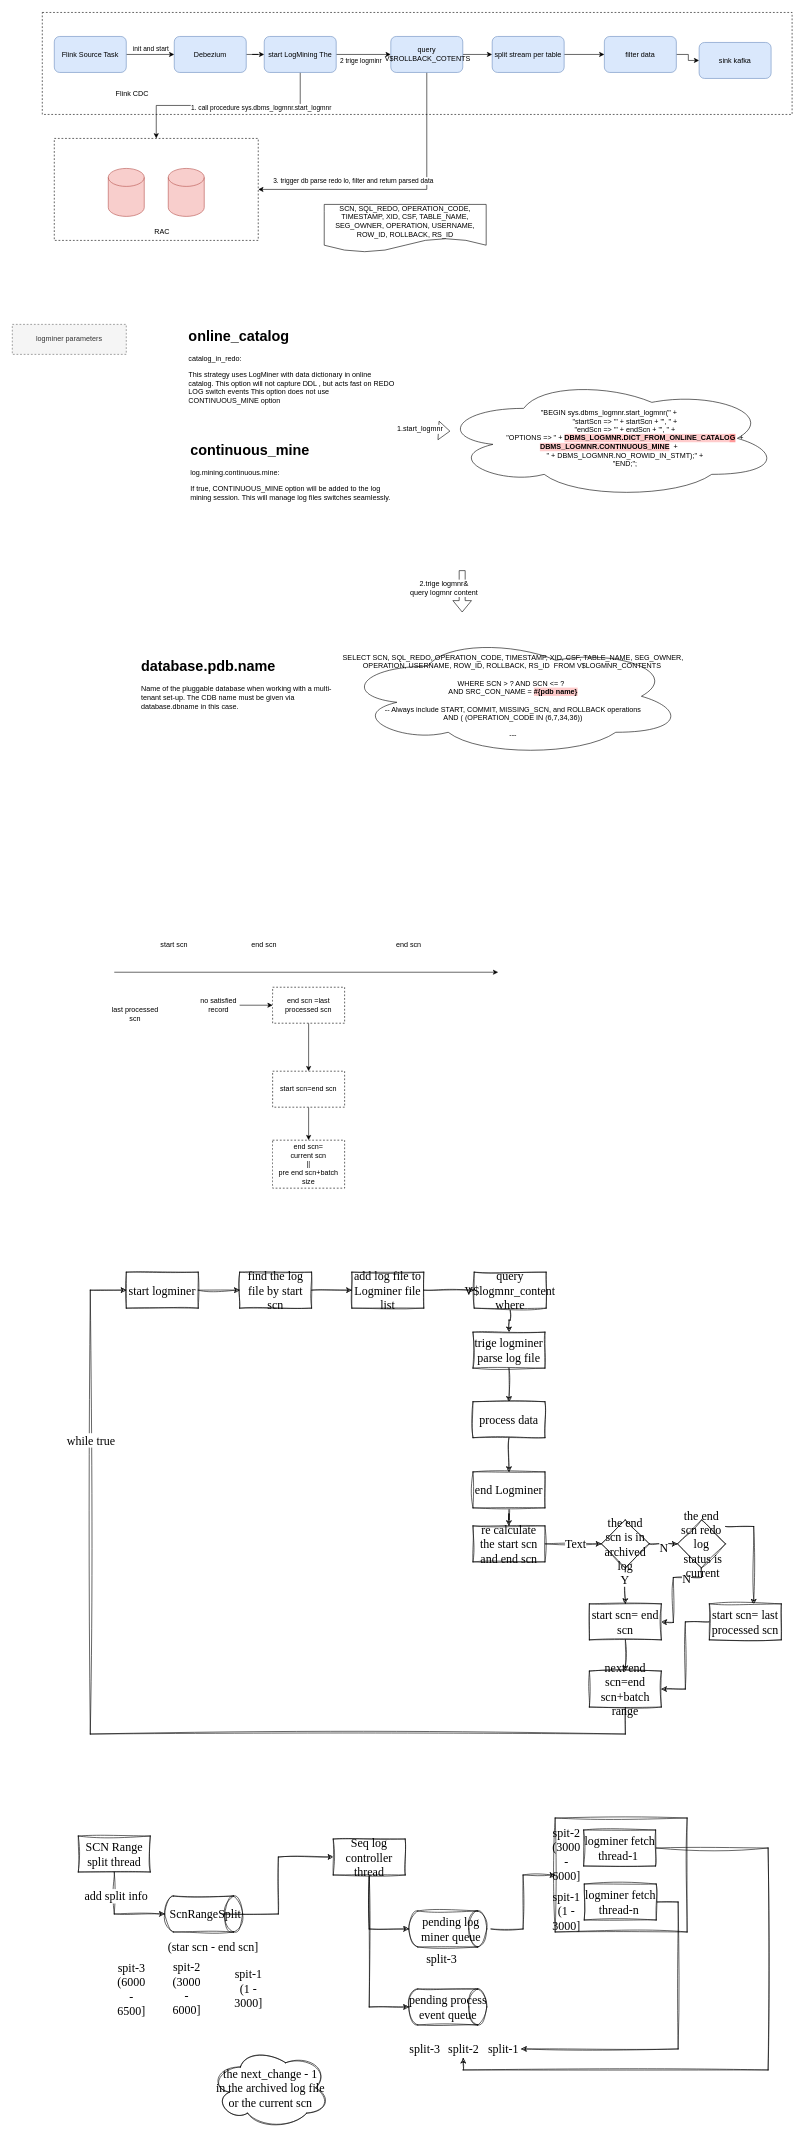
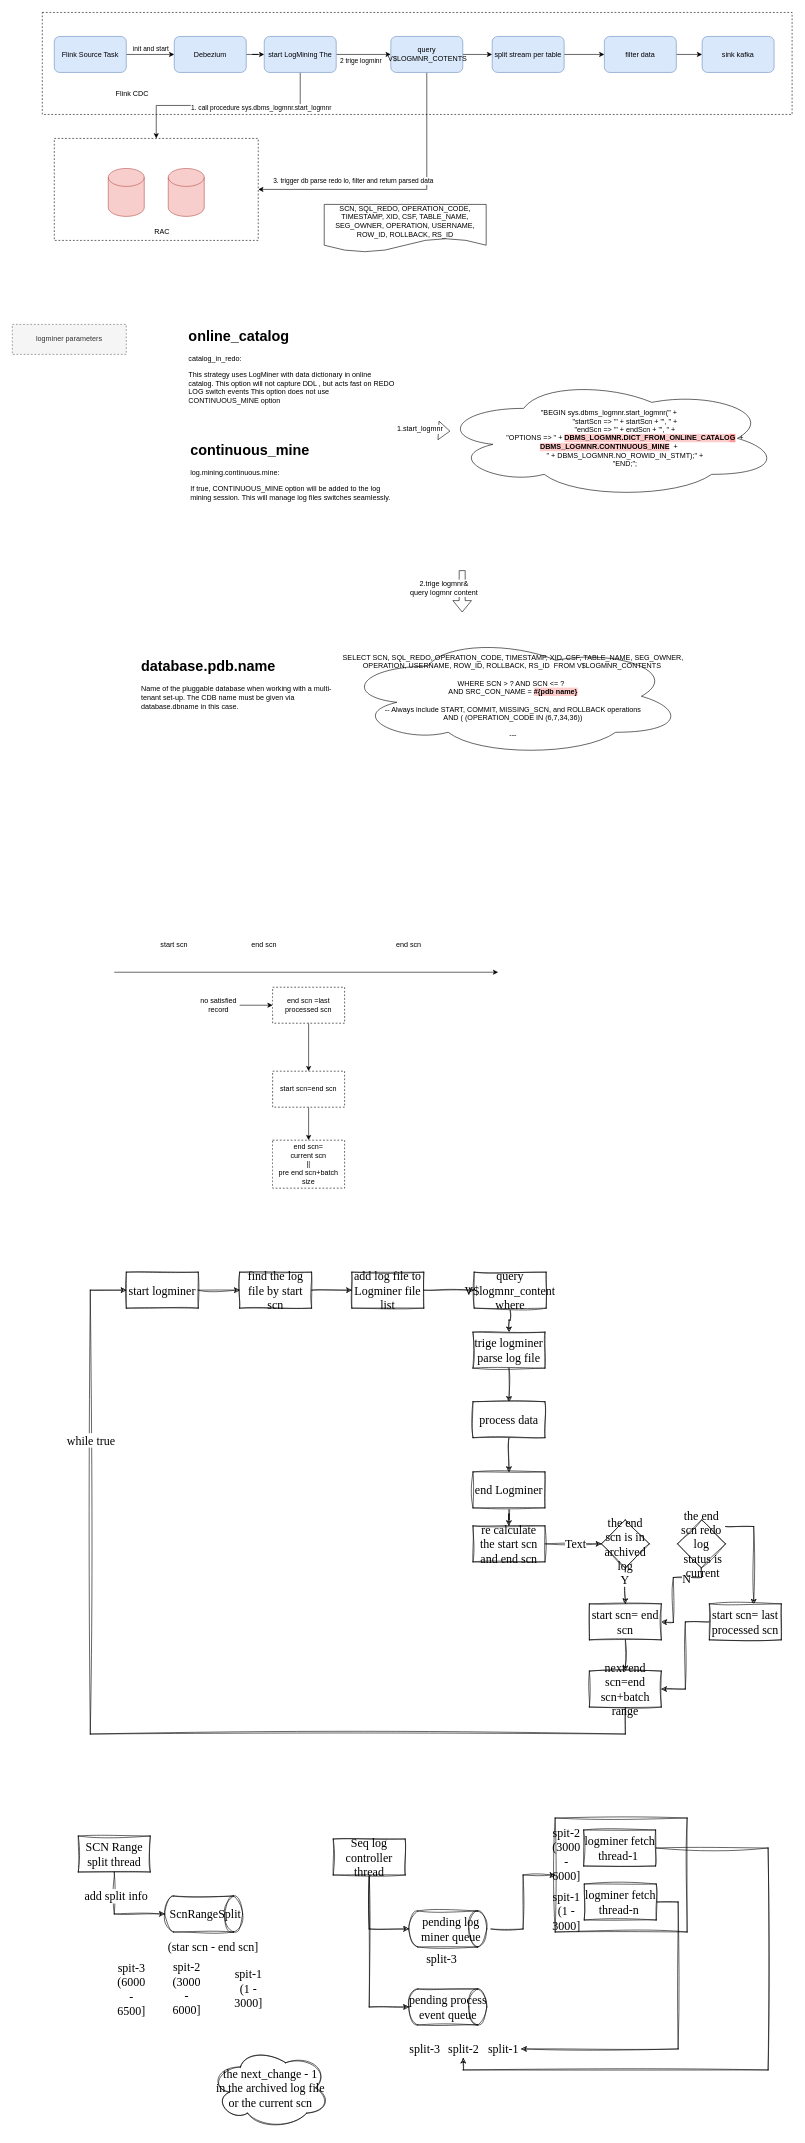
(427, 54) -> (427, 54)
(735, 60) -> (738, 54)
(135, 1014) -> none
(662, 1544) -> none
(278, 1887) -> none
